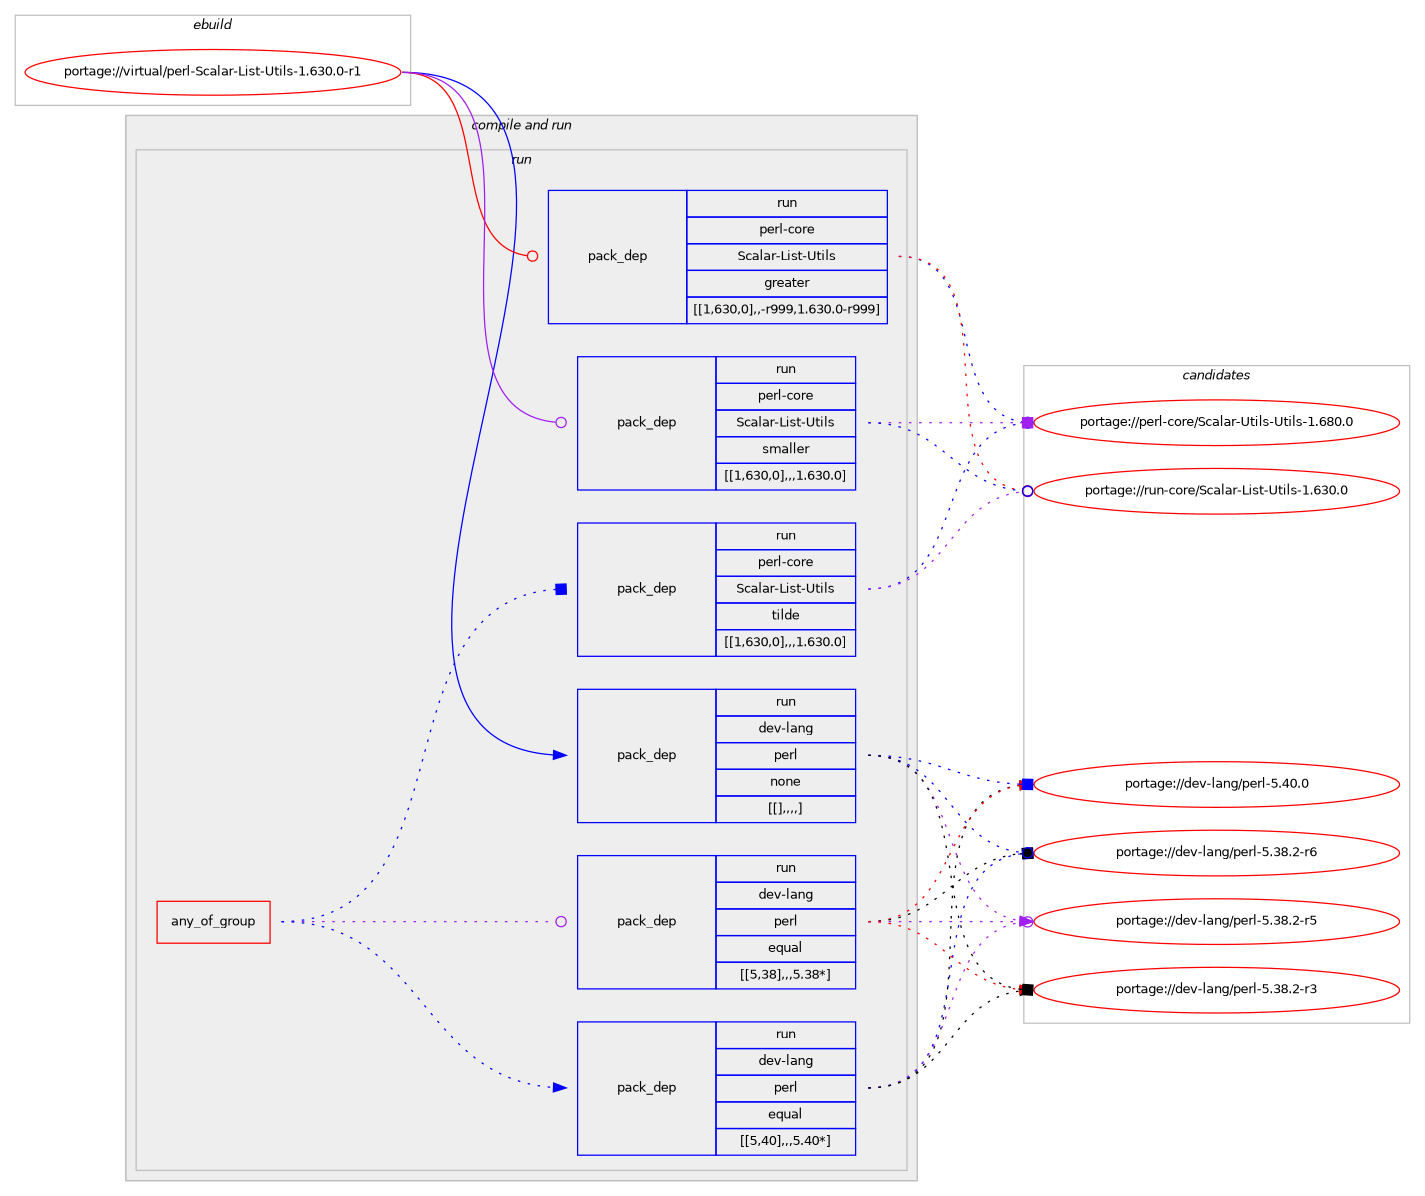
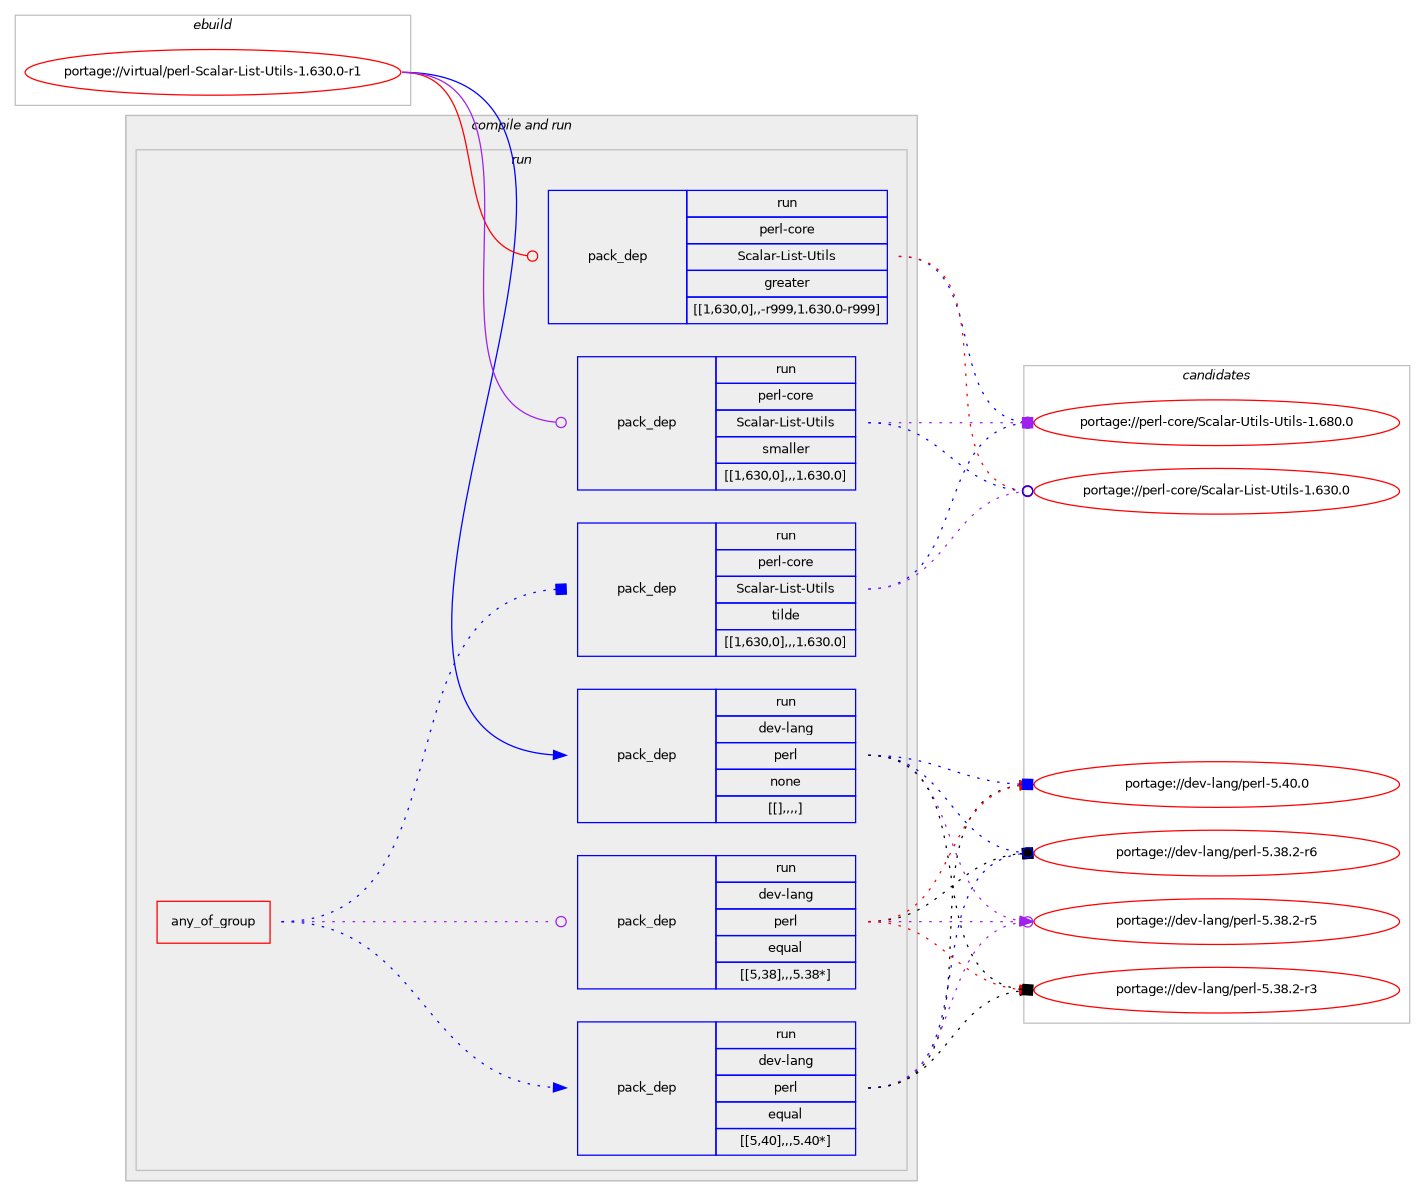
(1217, 491) -> (1217, 491)
